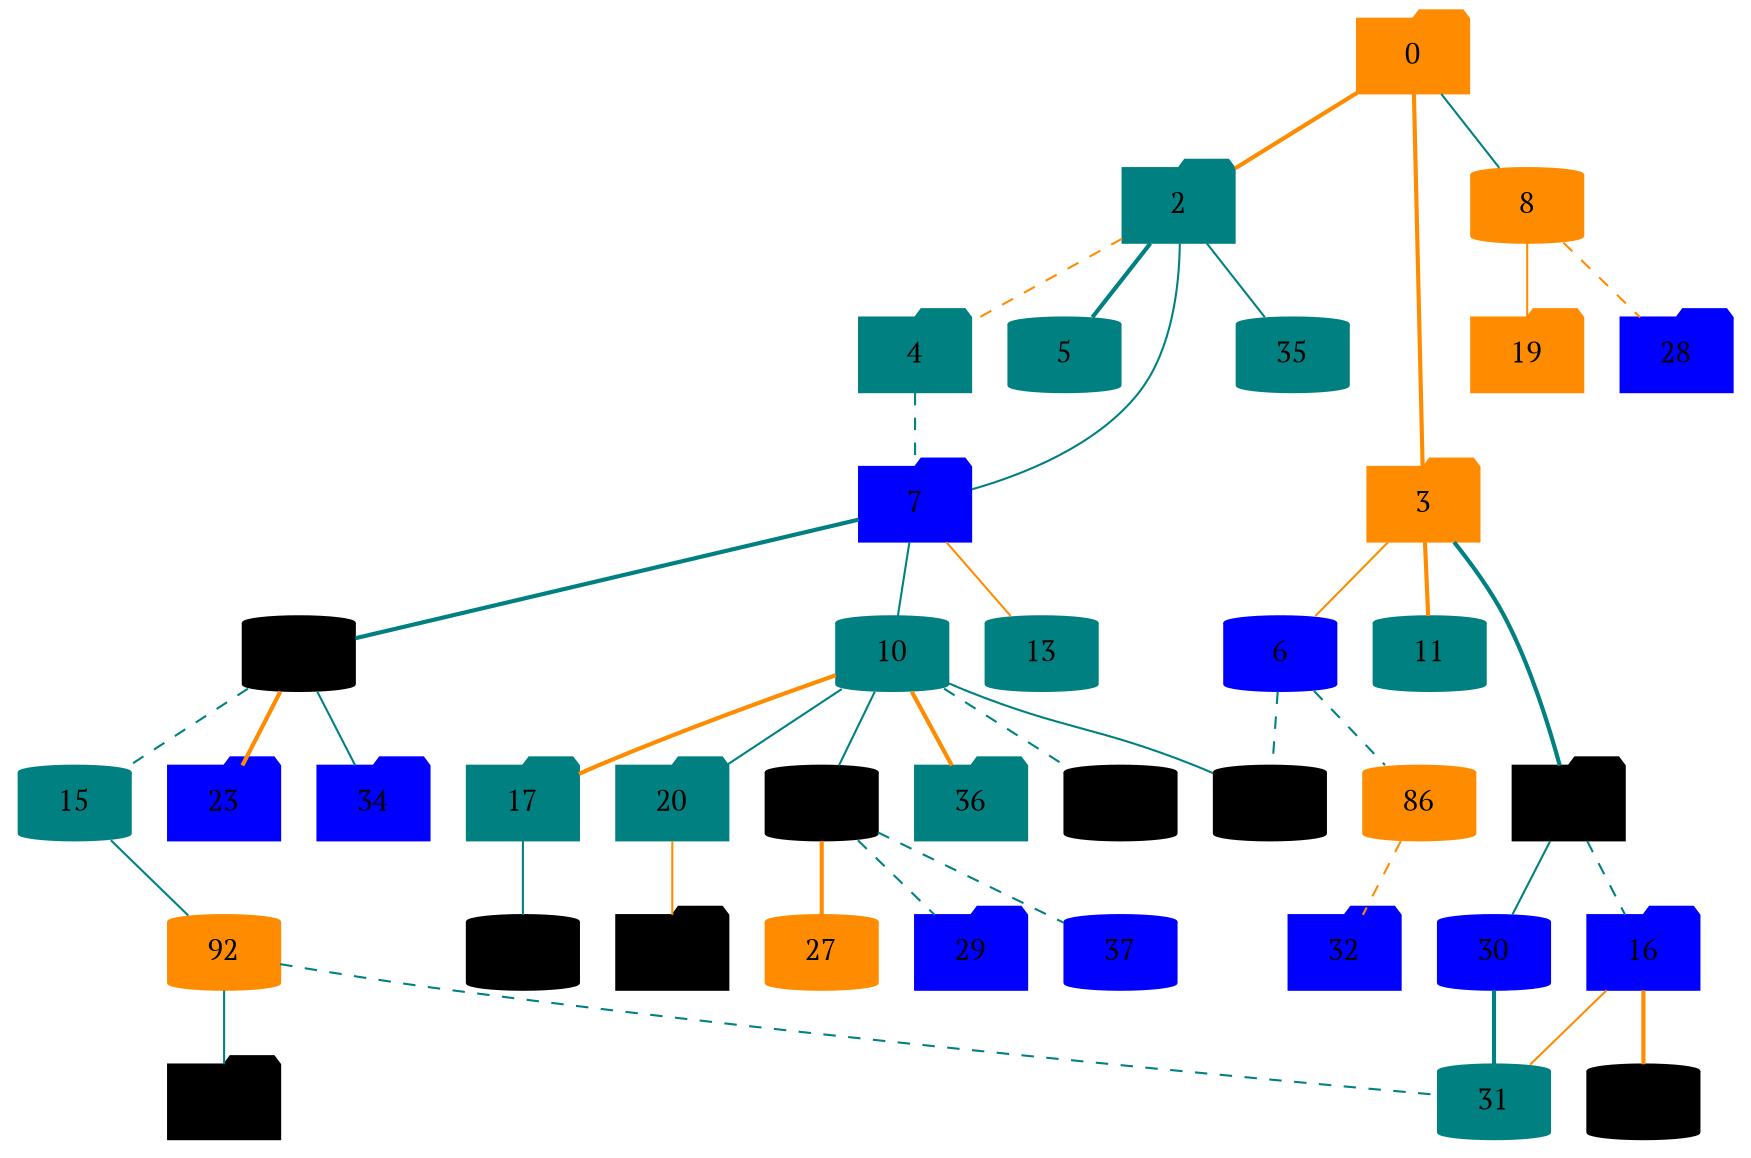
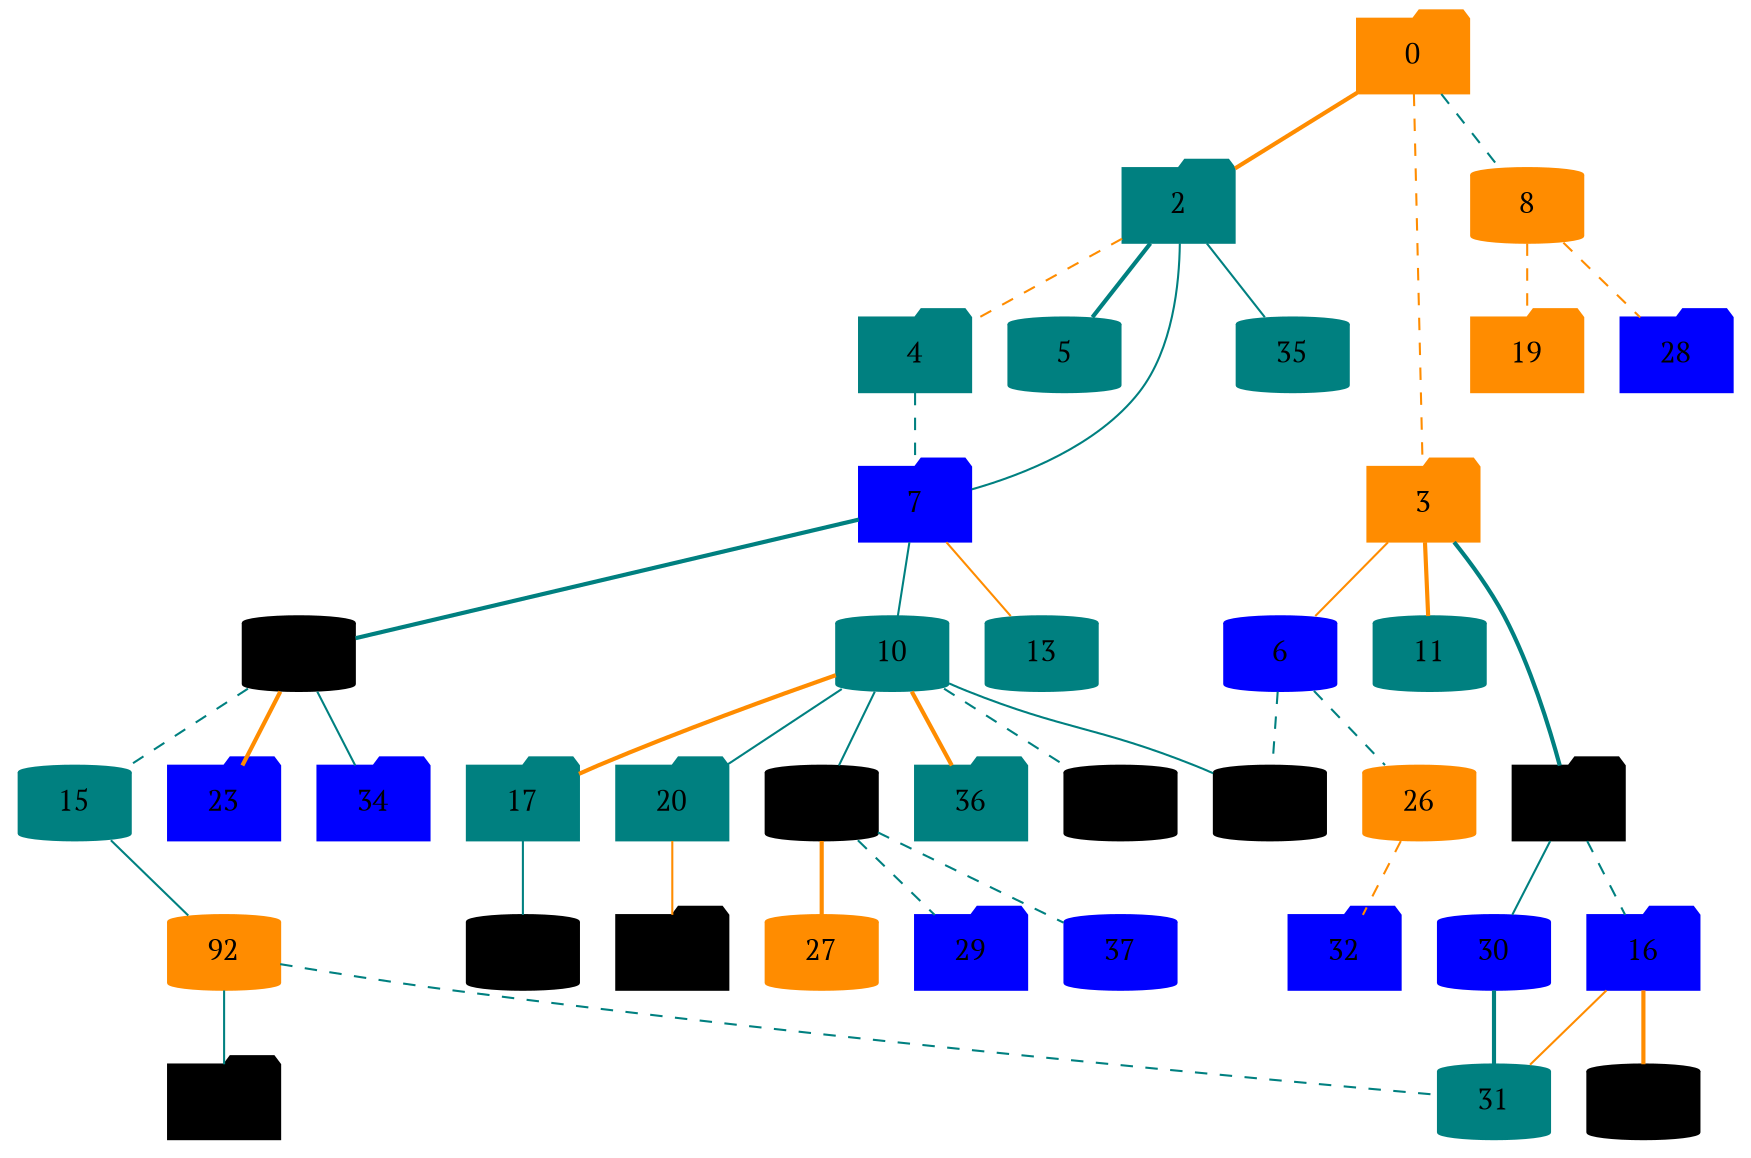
(1470, 131) -> (1470, 131)
(1418, 280) -> (1418, 280)
(1527, 280) -> (1527, 280)
(1419, 803) -> (1419, 803)
